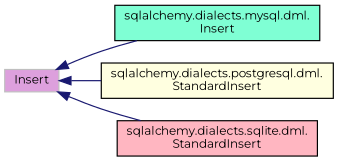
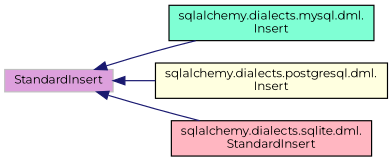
(32, 81) -> (59, 81)
(217, 81) -> (271, 81)
